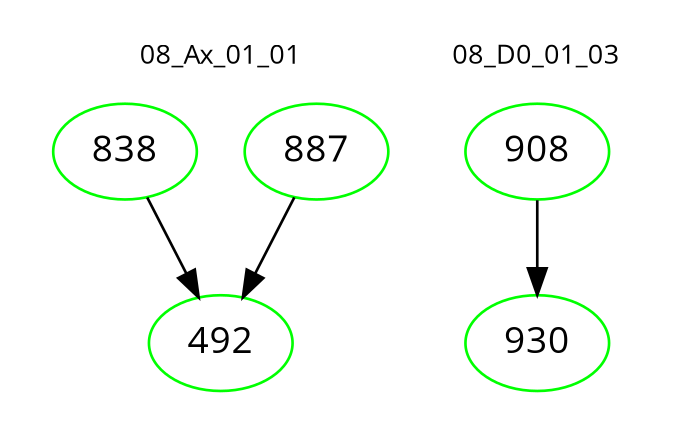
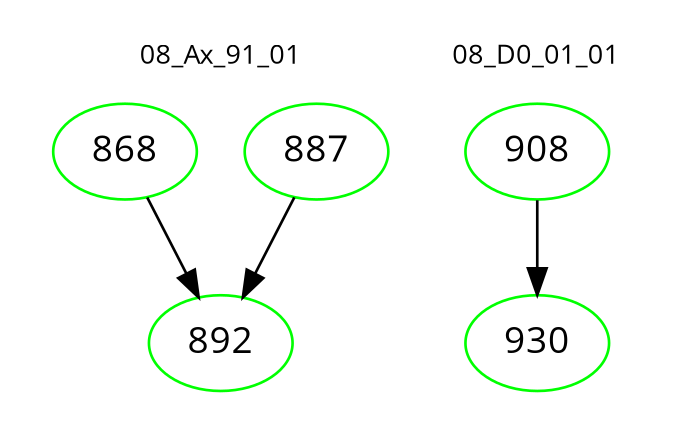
(221, 57) -> (221, 57)
(537, 57) -> (537, 57)
(125, 152) -> (125, 152)
(221, 343) -> (221, 343)
